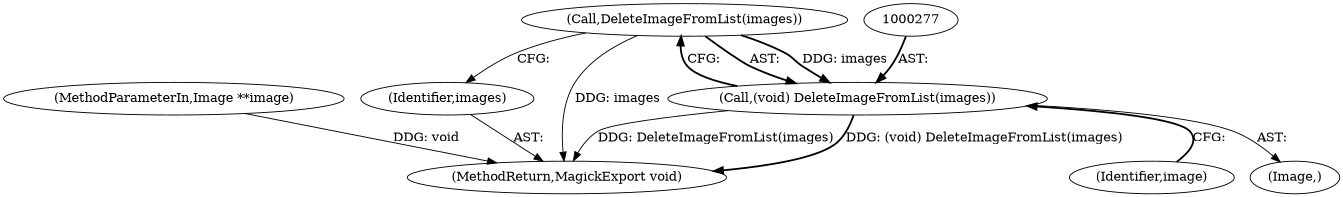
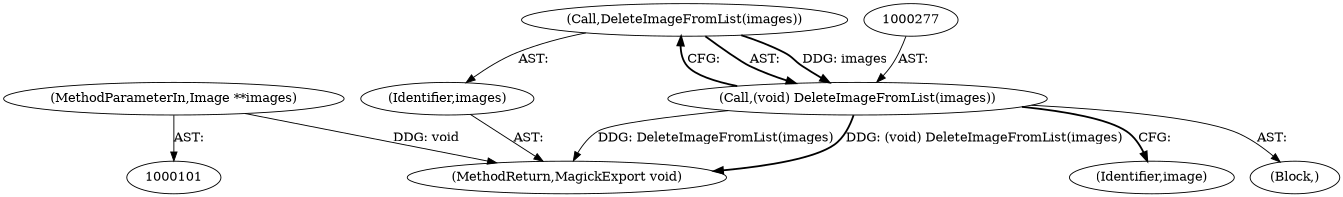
(897, 57) -> (897, 57)
(536, 59) -> (536, 59)
(577, 80) -> none
(174, 99) -> (174, 99)
(1176, 124) -> (1089, 117)
none -> (174, 177)
(1295, 177) -> (1295, 177)
